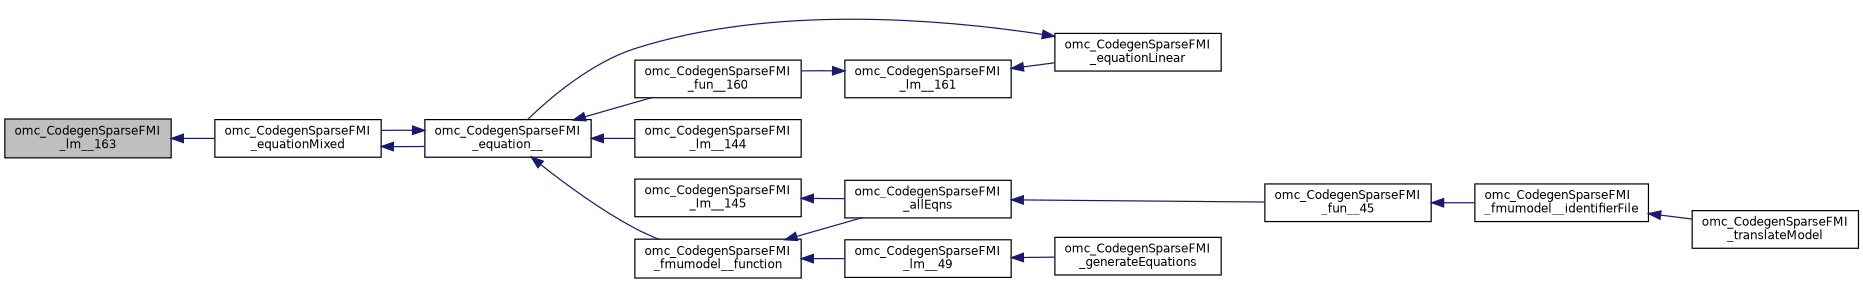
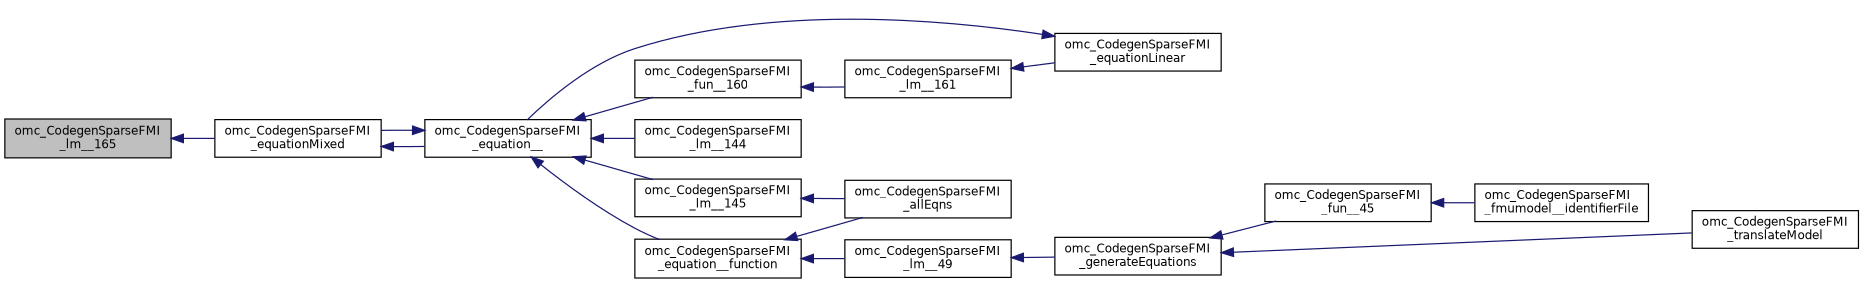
(817, 71) -> (829, 87)
(88, 138) -> (88, 138)
none -> (619, 170)
(1144, 201) -> (1249, 228)
(1676, 217) -> (1463, 243)
(718, 259) -> (718, 259)
